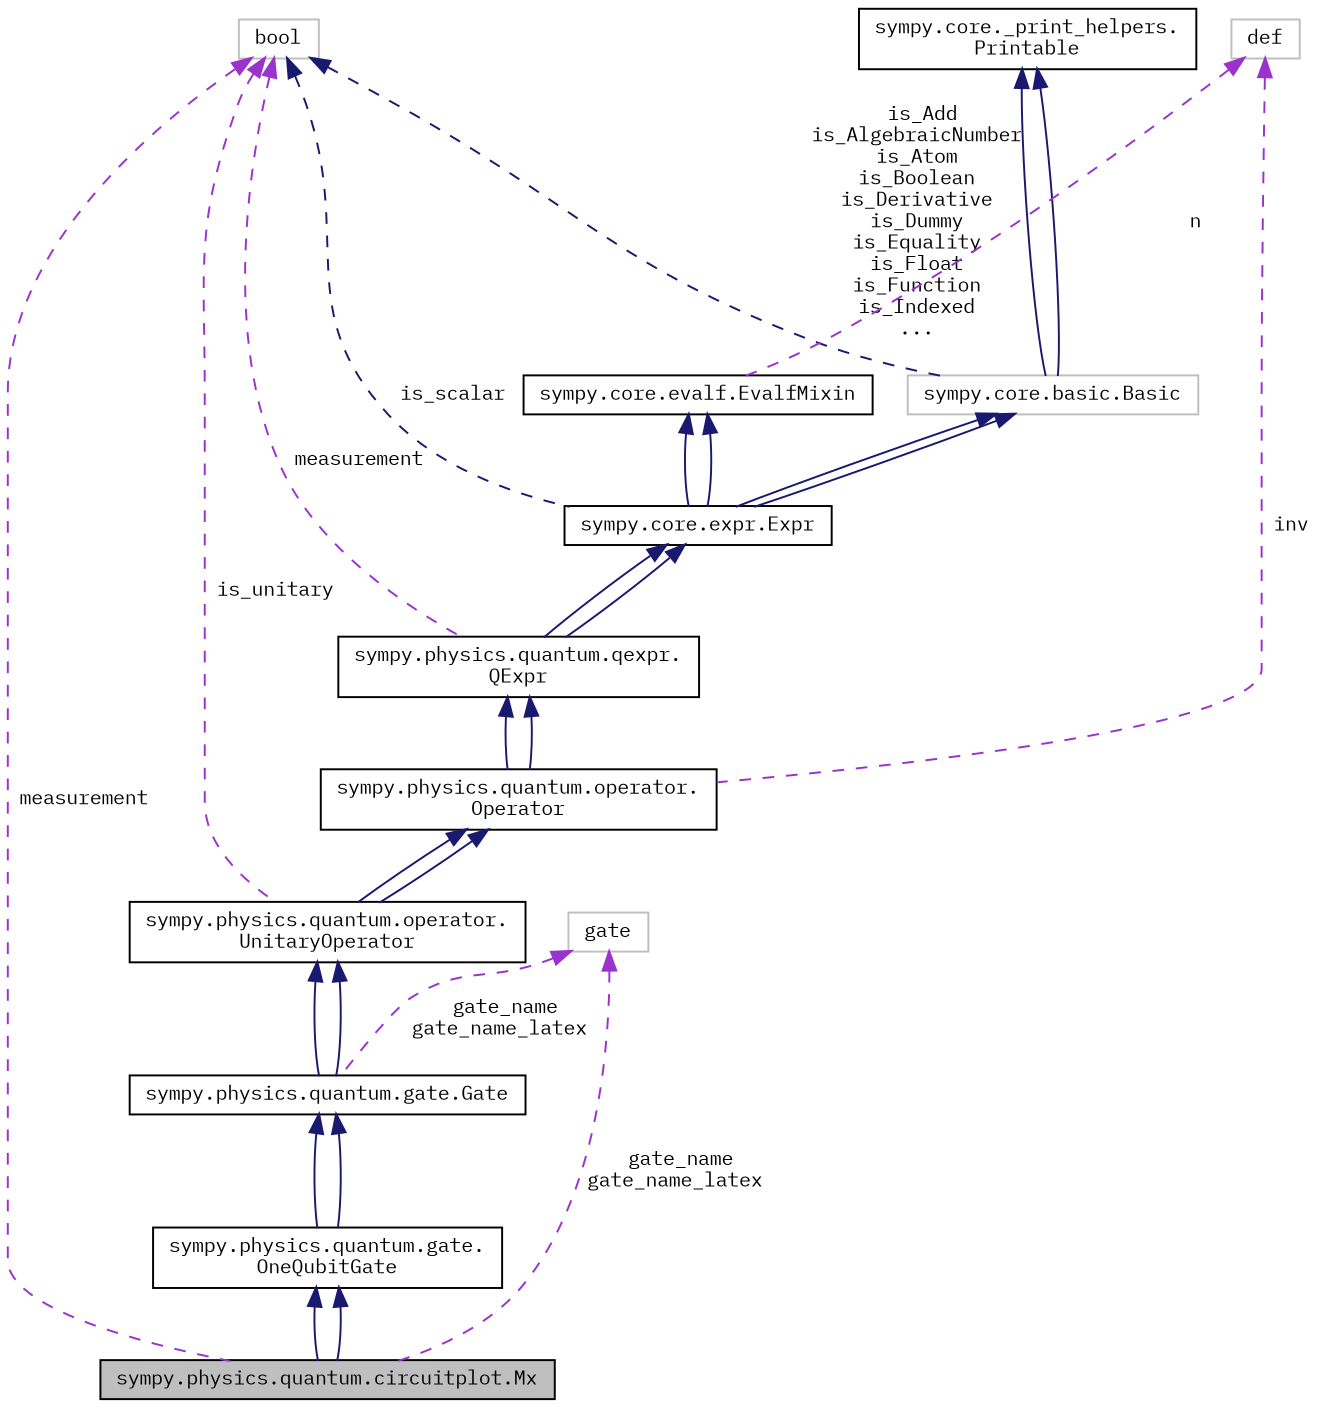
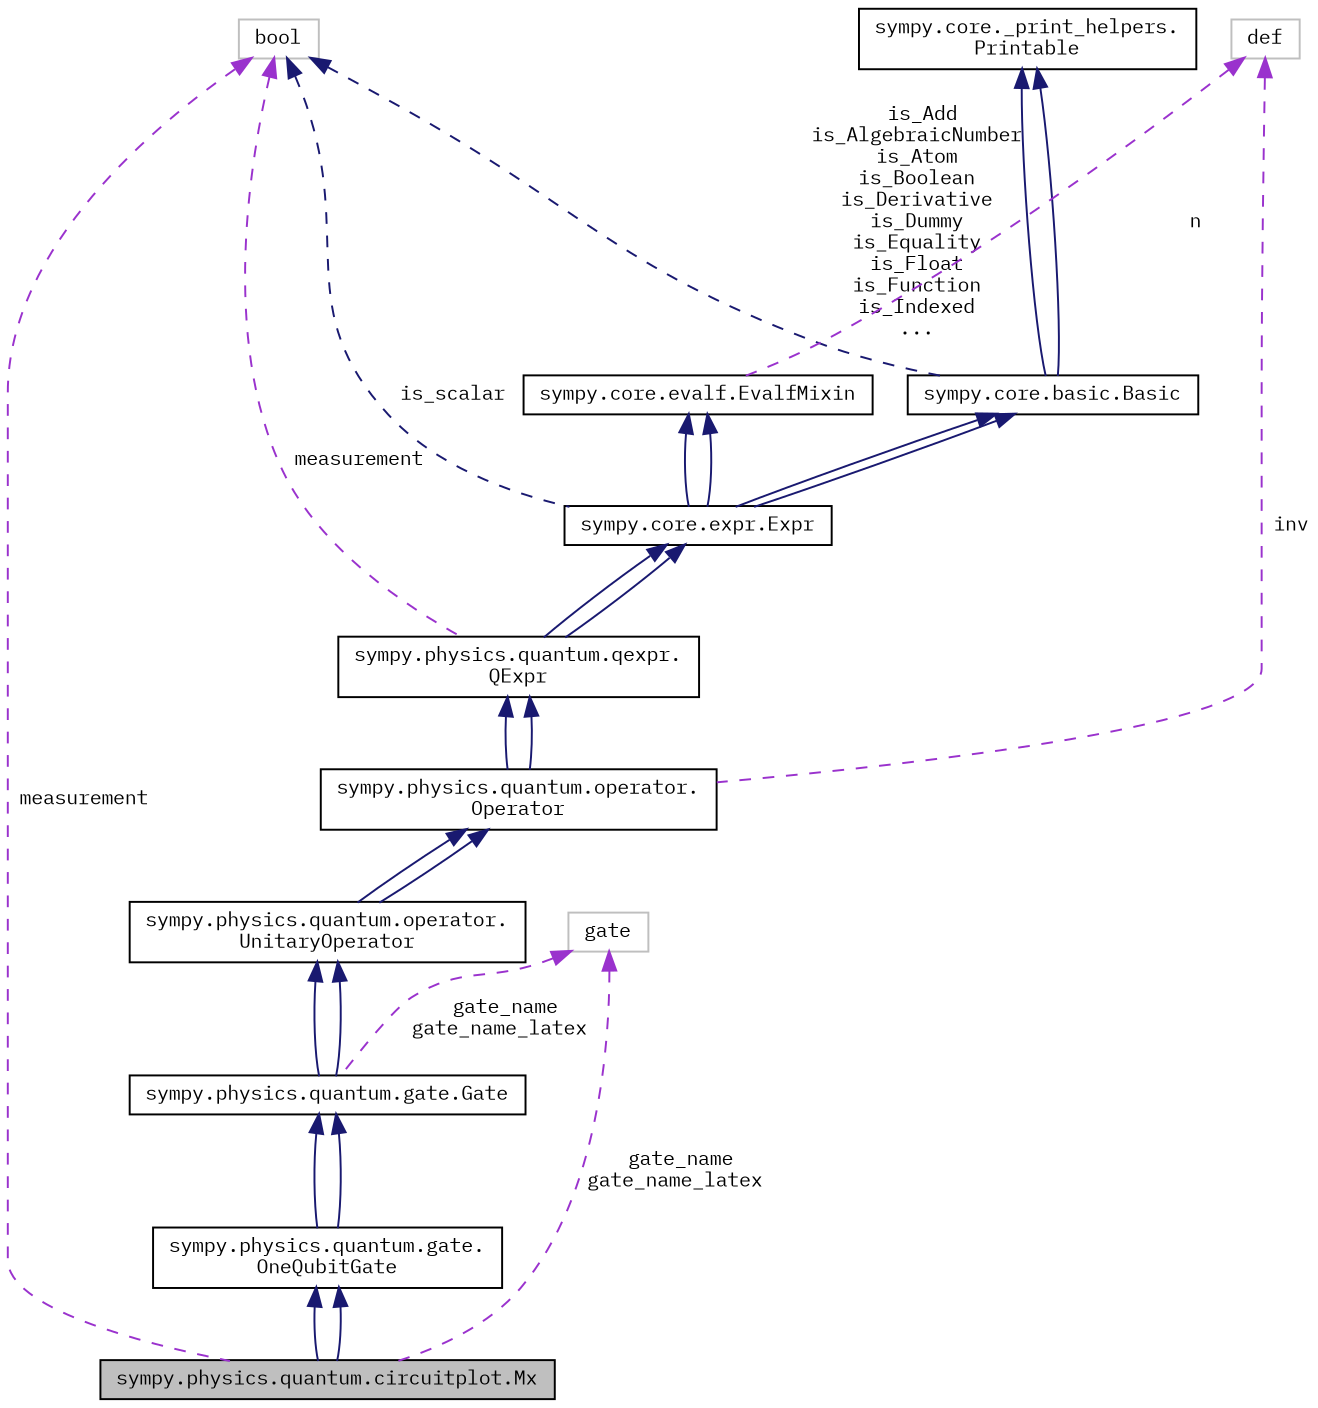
(1053, 395) -> (1053, 395)
(205, 498) -> none
